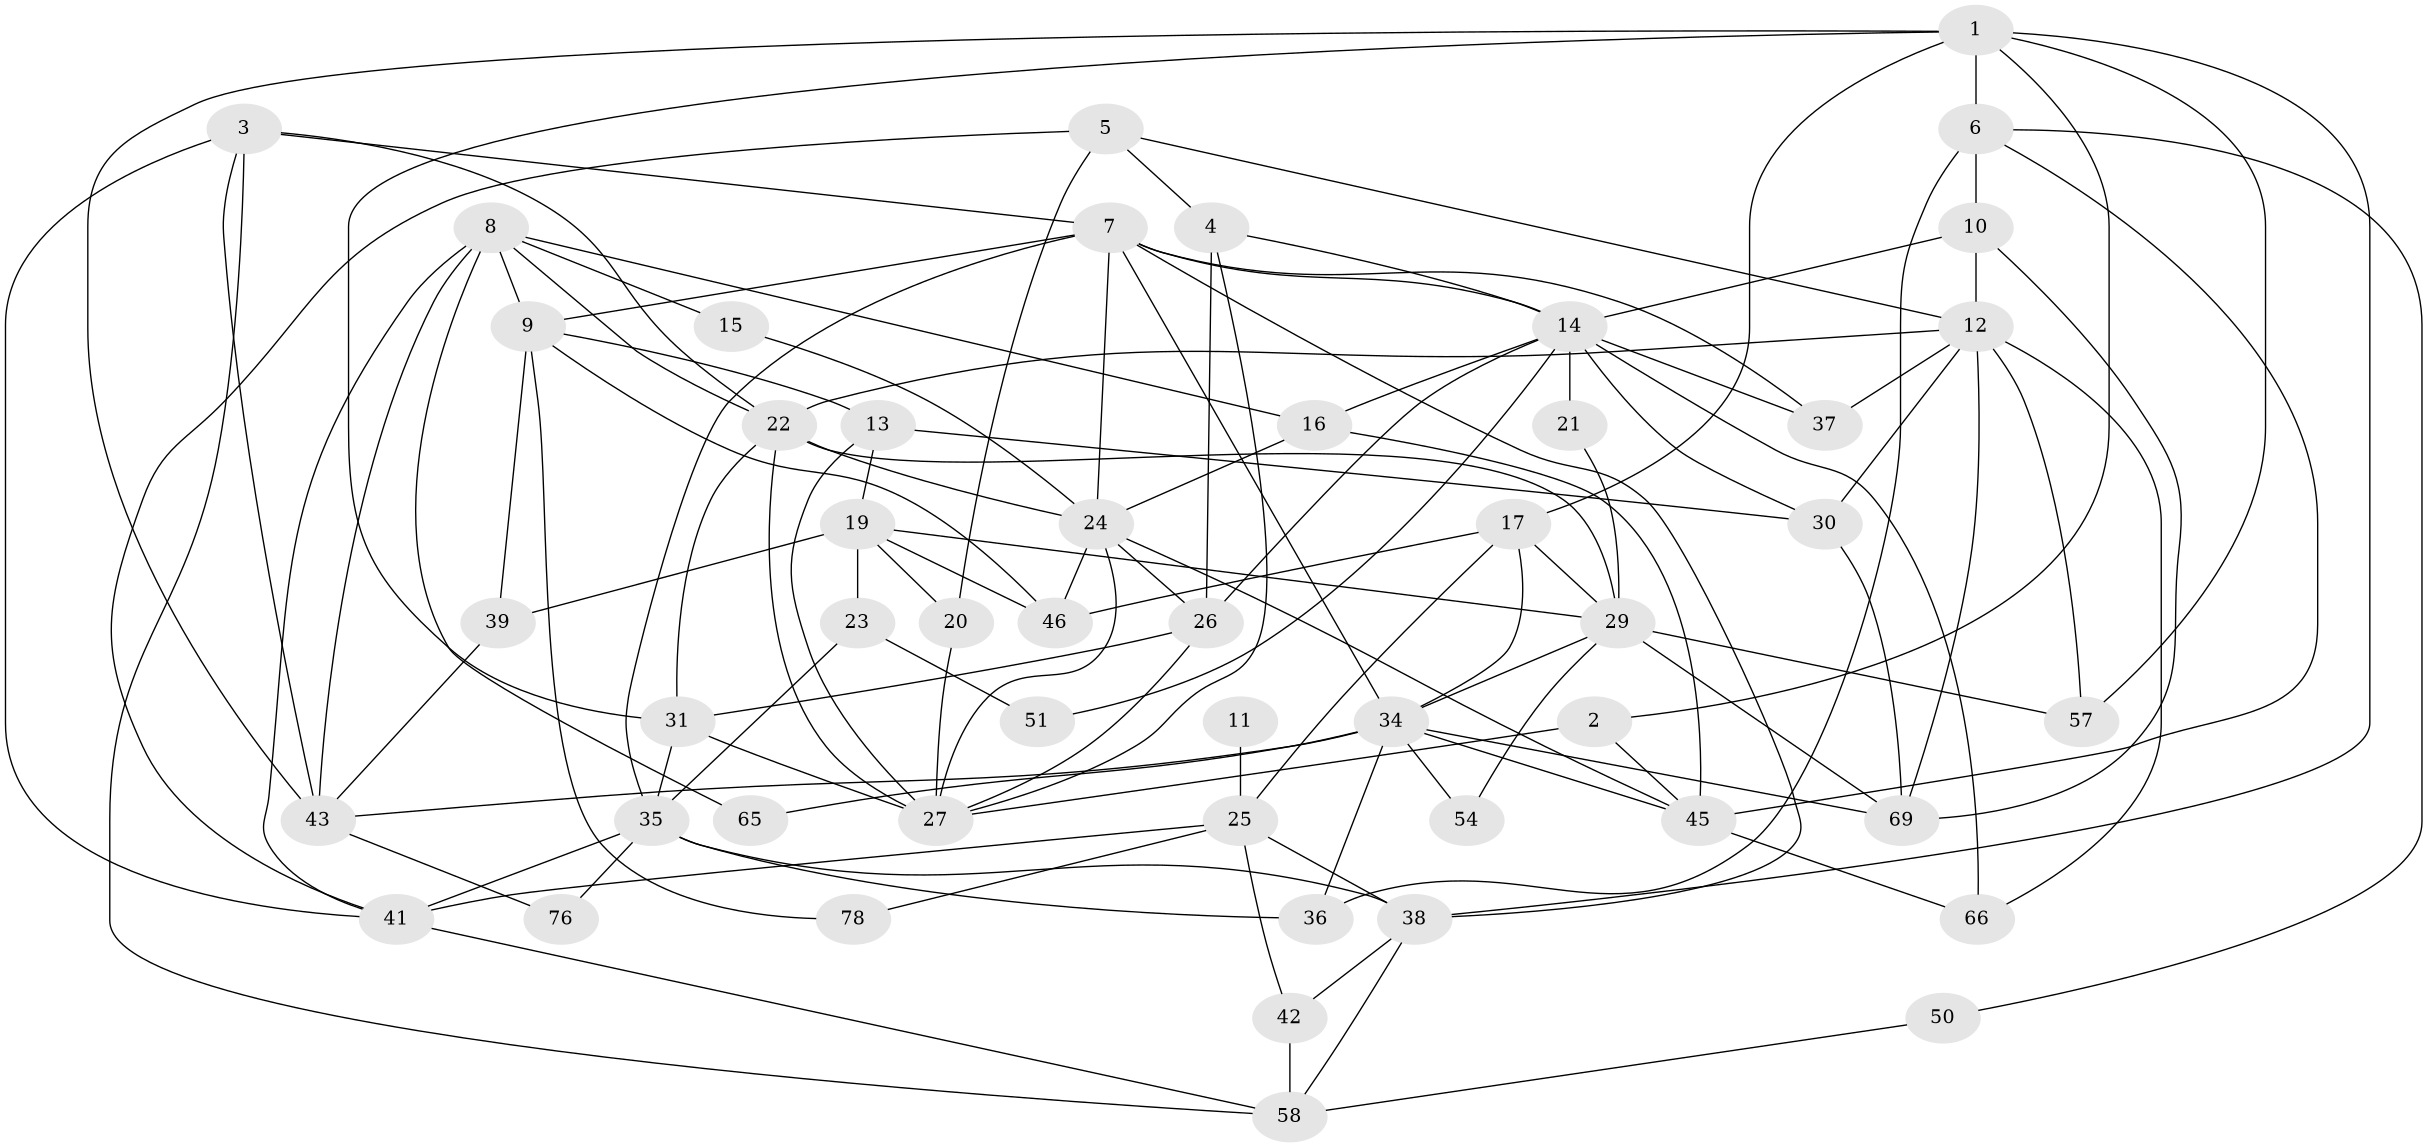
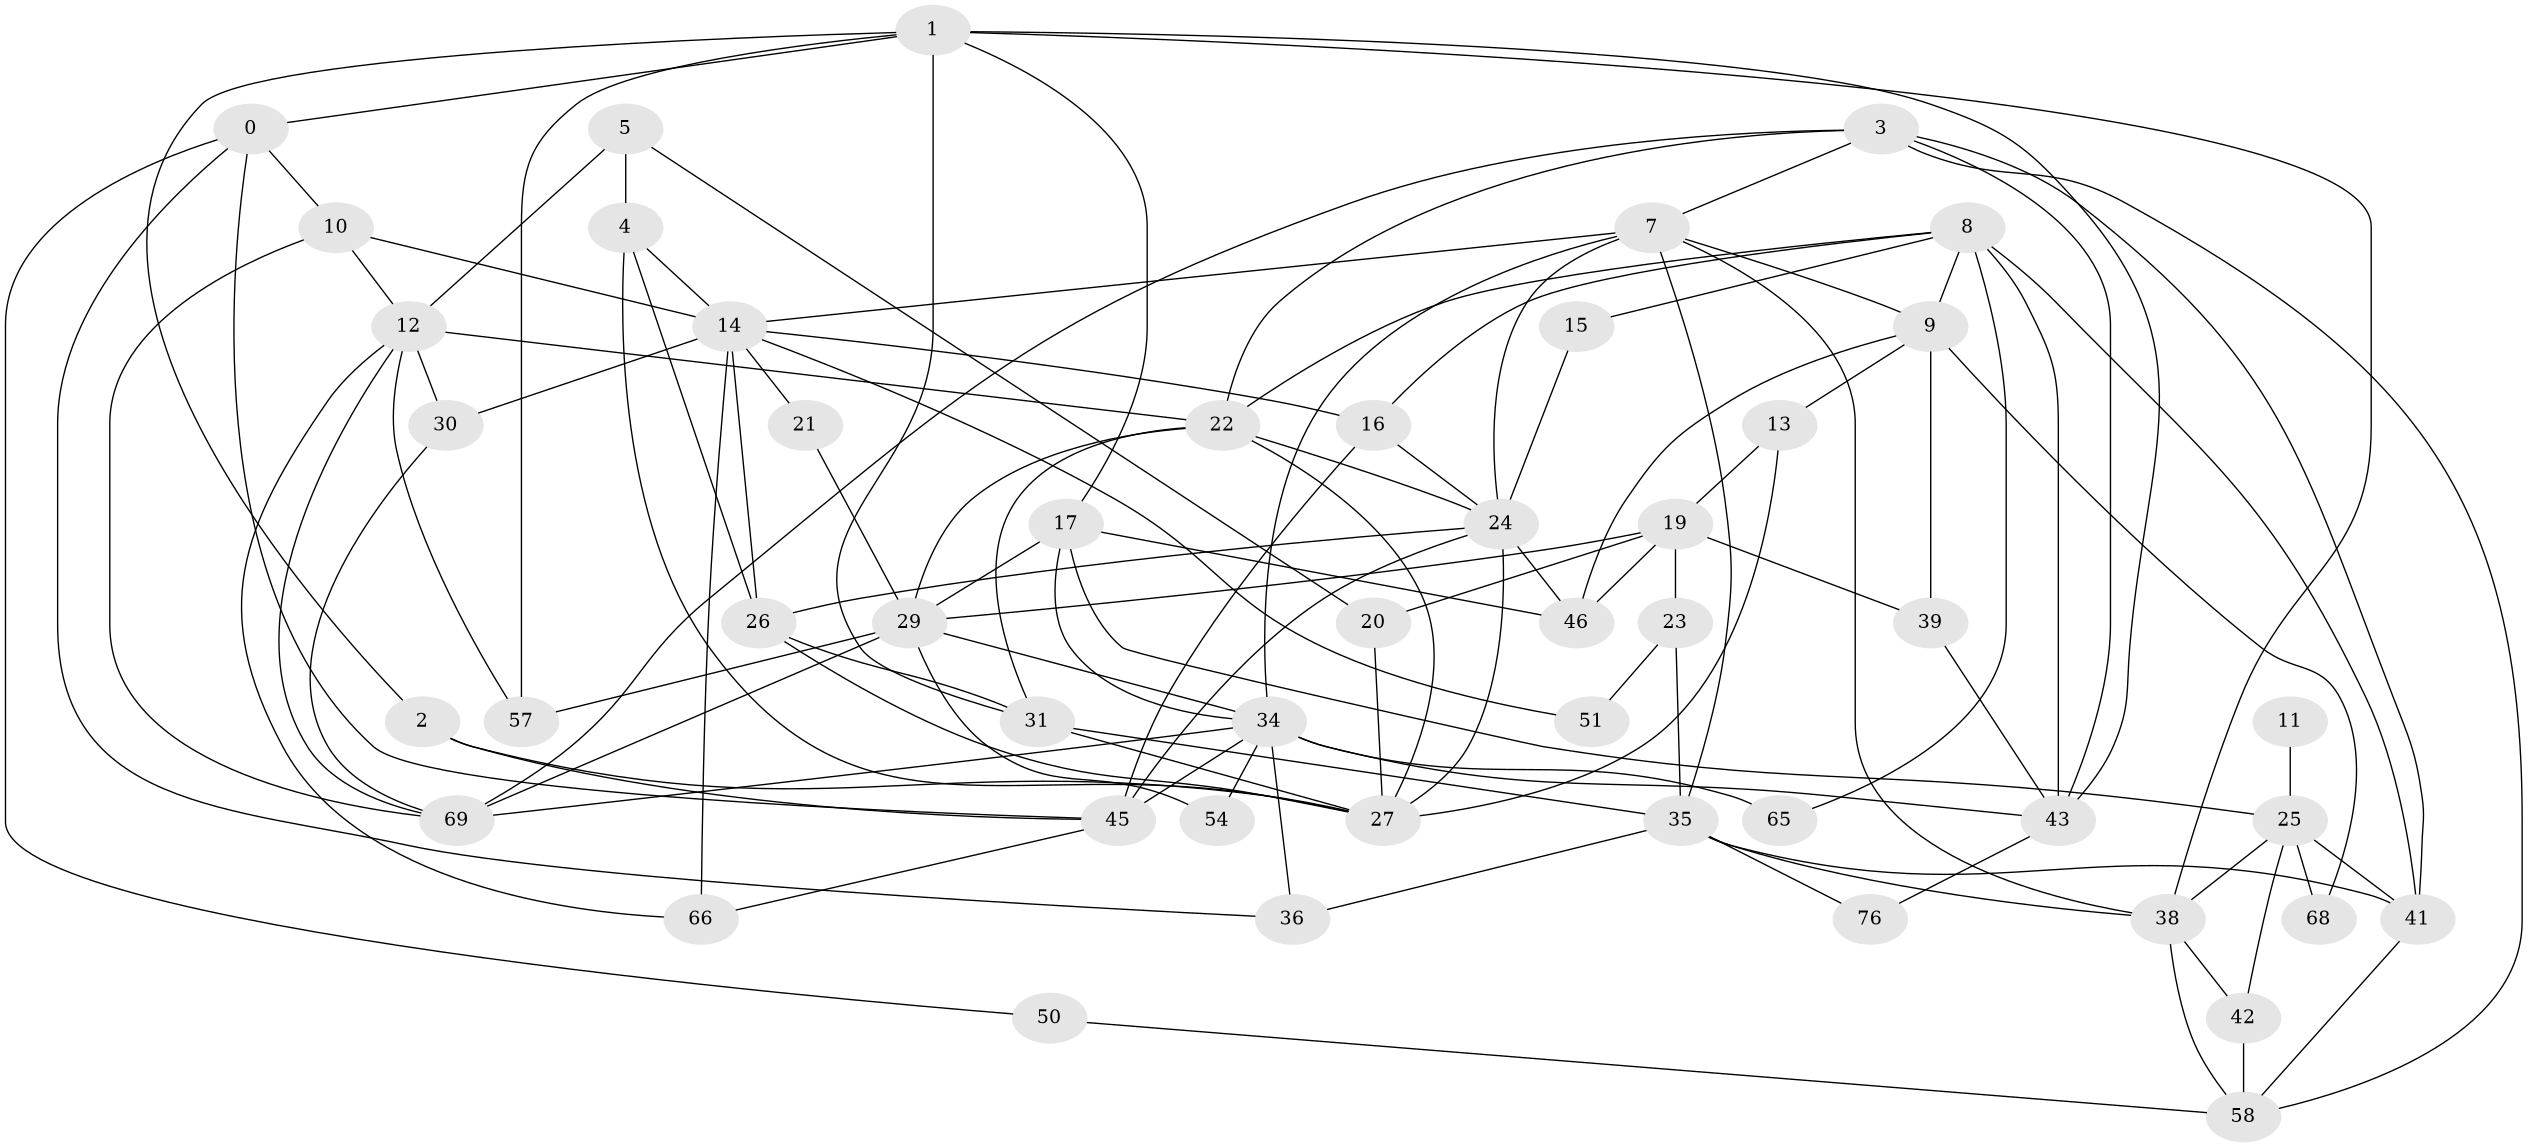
(1976, 129) -> (251, 129)
(310, 301) -> none
none -> (1091, 315)
(1825, 425) -> none
(1330, 471) -> none
(854, 919) -> (2319, 919)
